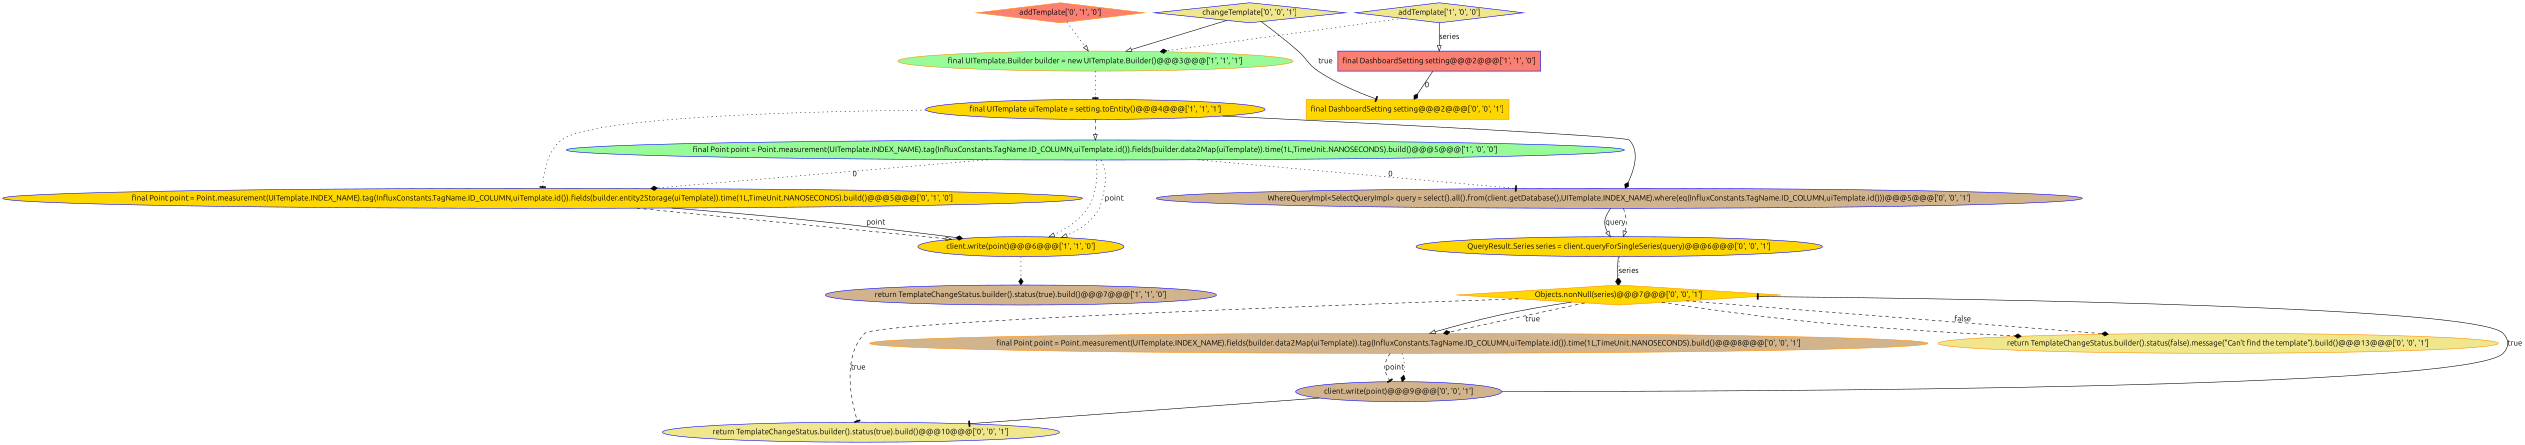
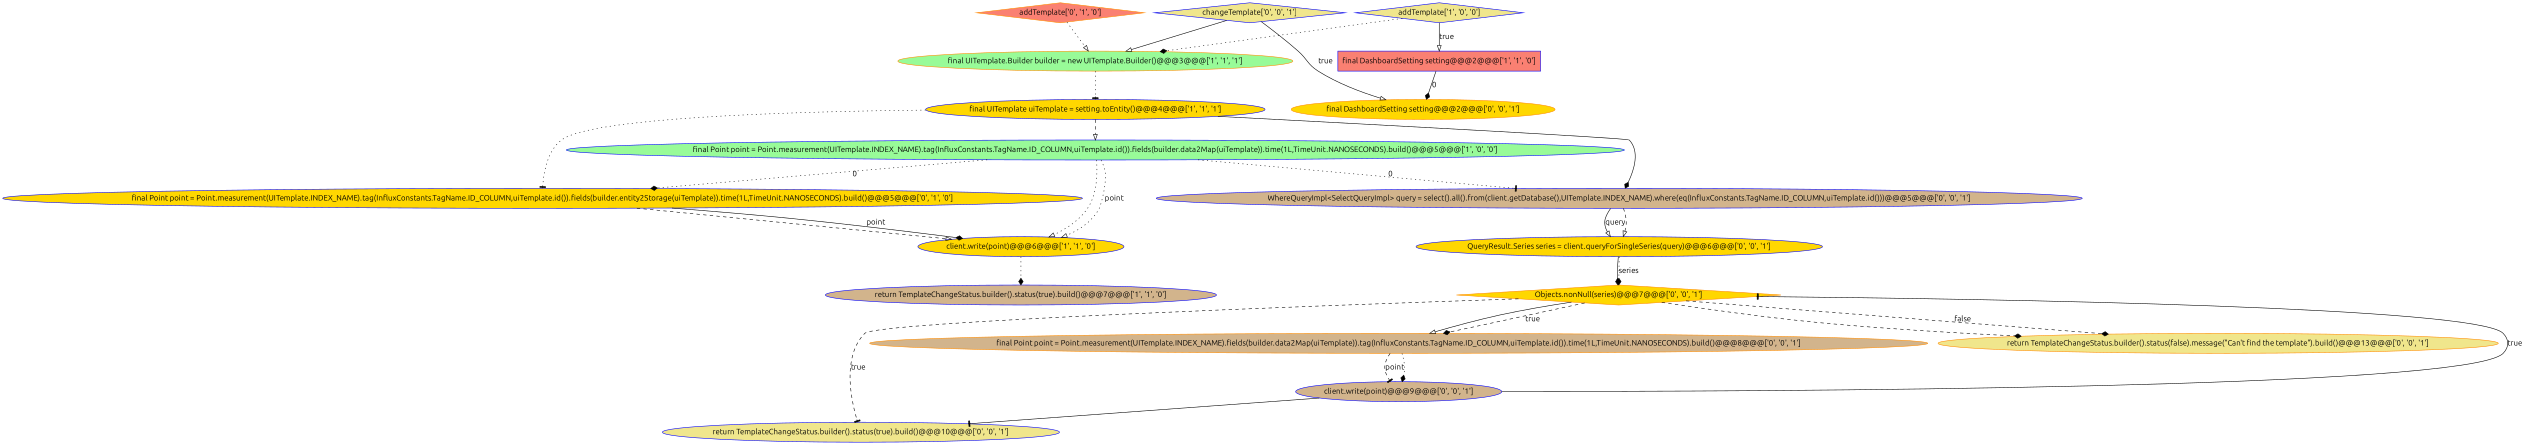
(1450, 37) -> (1447, 37)
(1313, 67) -> (1315, 69)
(1408, 109) -> (1423, 109)
